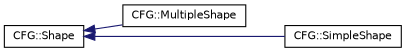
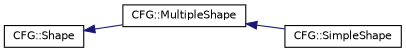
(190, 36) -> (271, 27)
